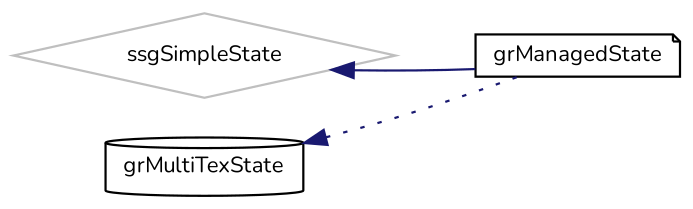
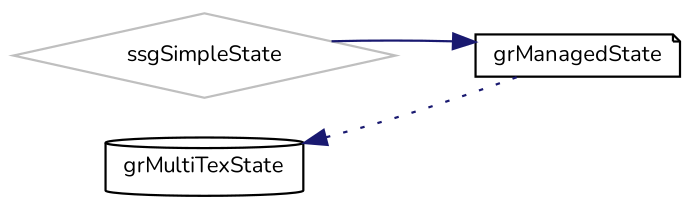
(415, 70) -> (392, 41)
